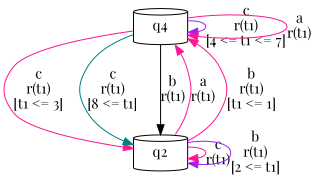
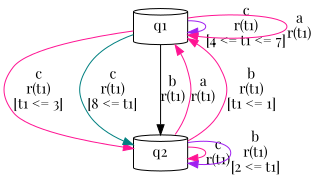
(161, 27) -> (161, 27)
